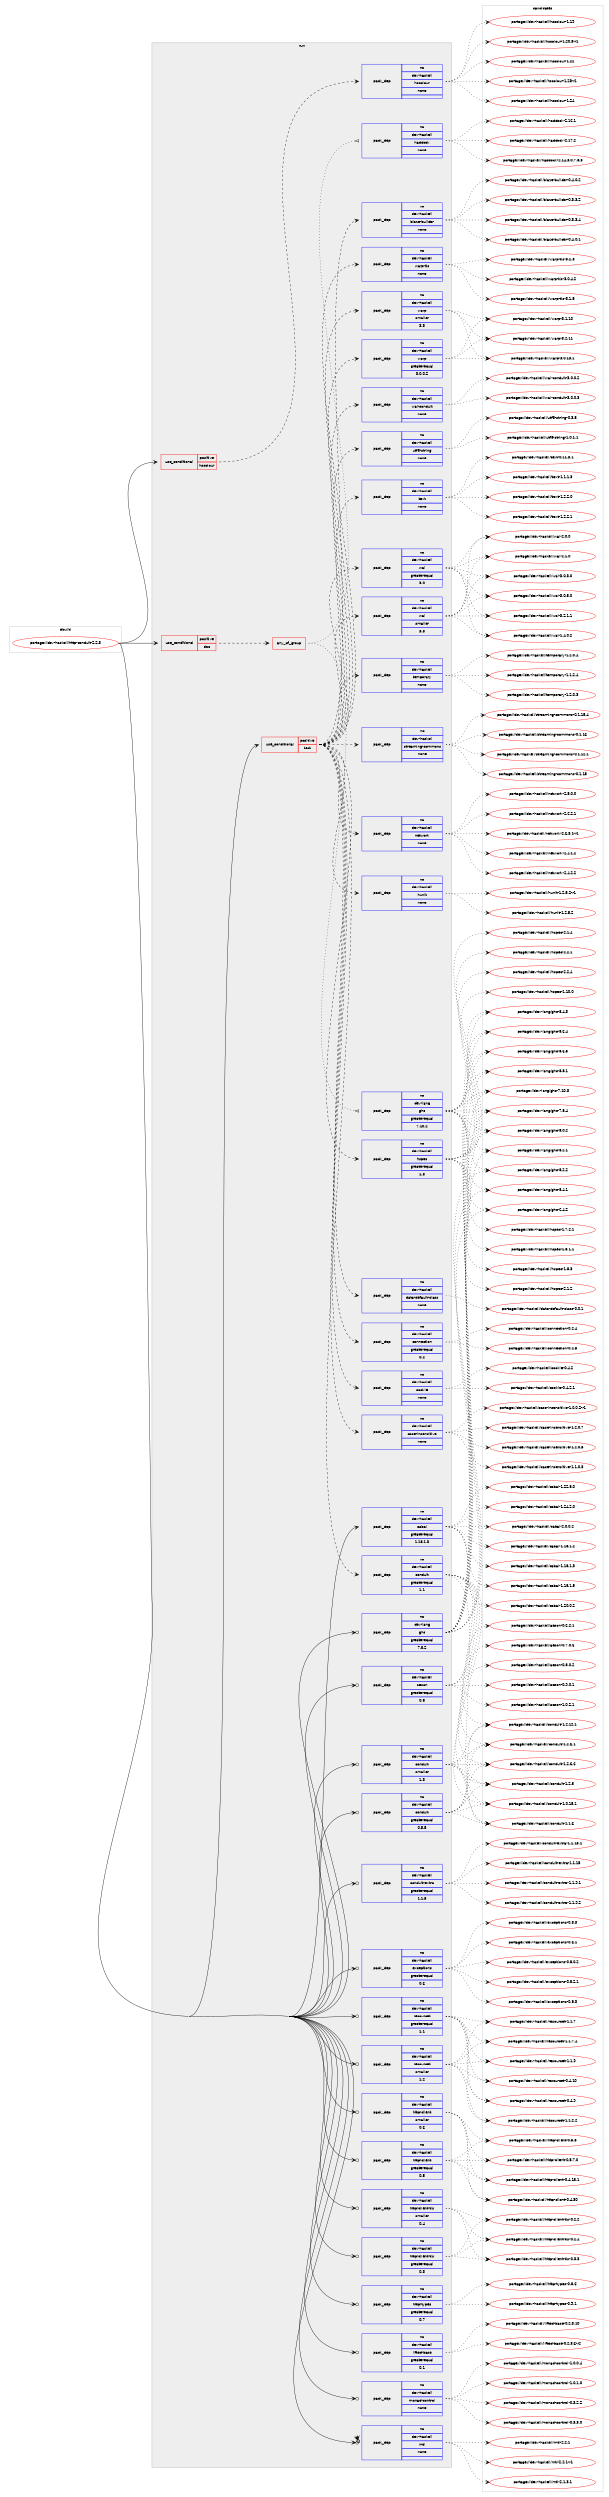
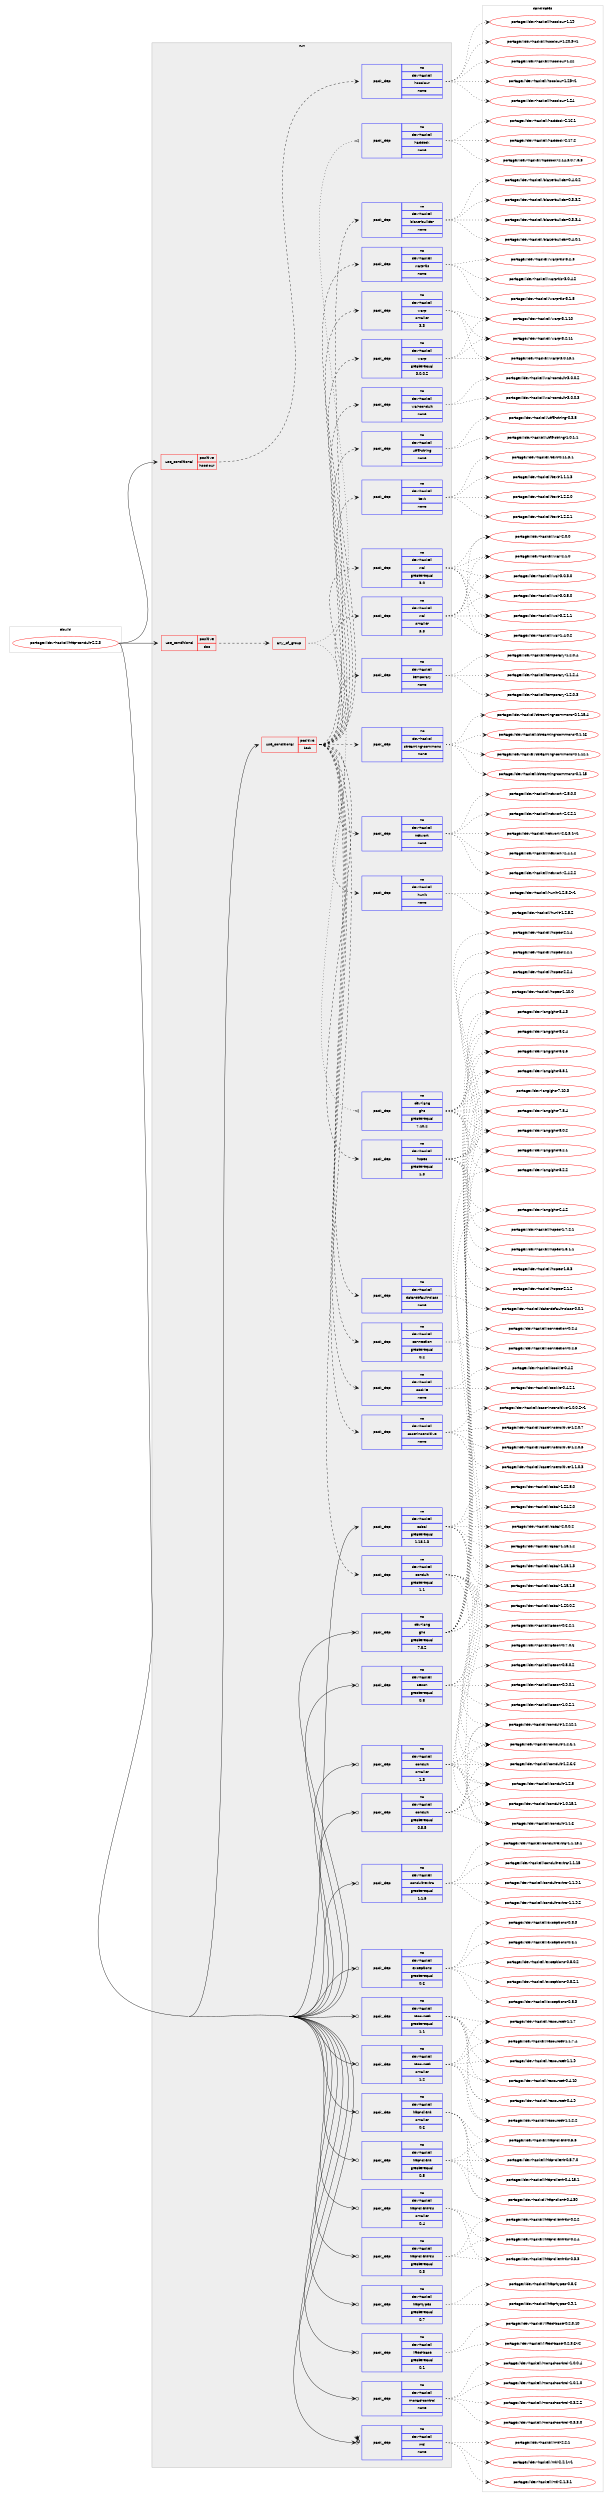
(543, 1190) -> none
